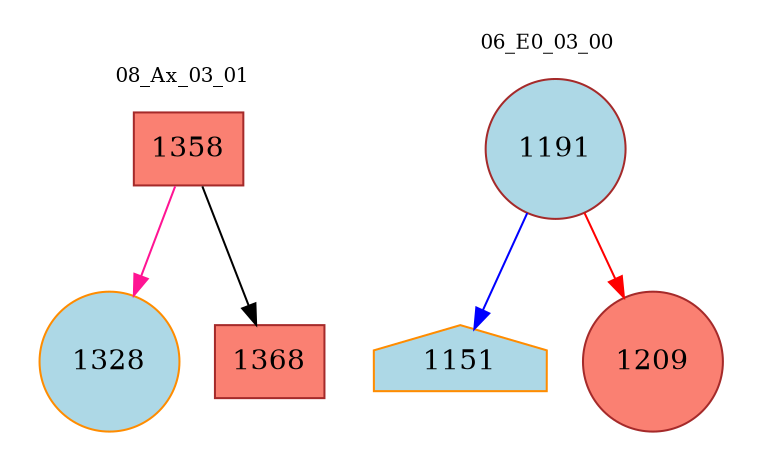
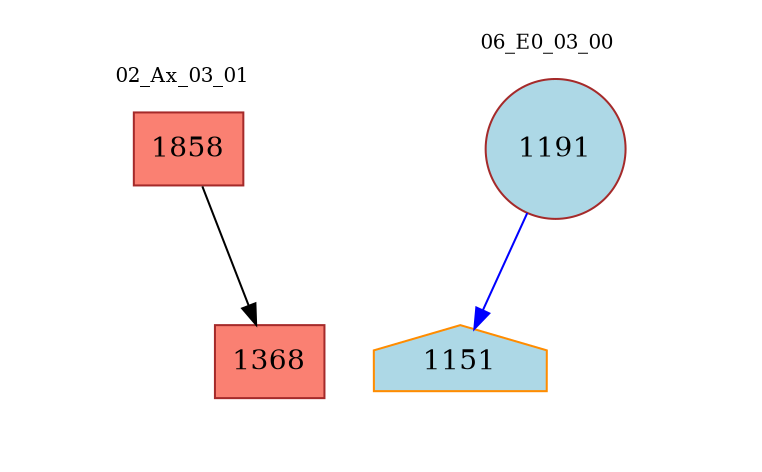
(182, 77) -> (182, 77)
(189, 149) -> (189, 149)
(110, 362) -> none
(653, 362) -> none
